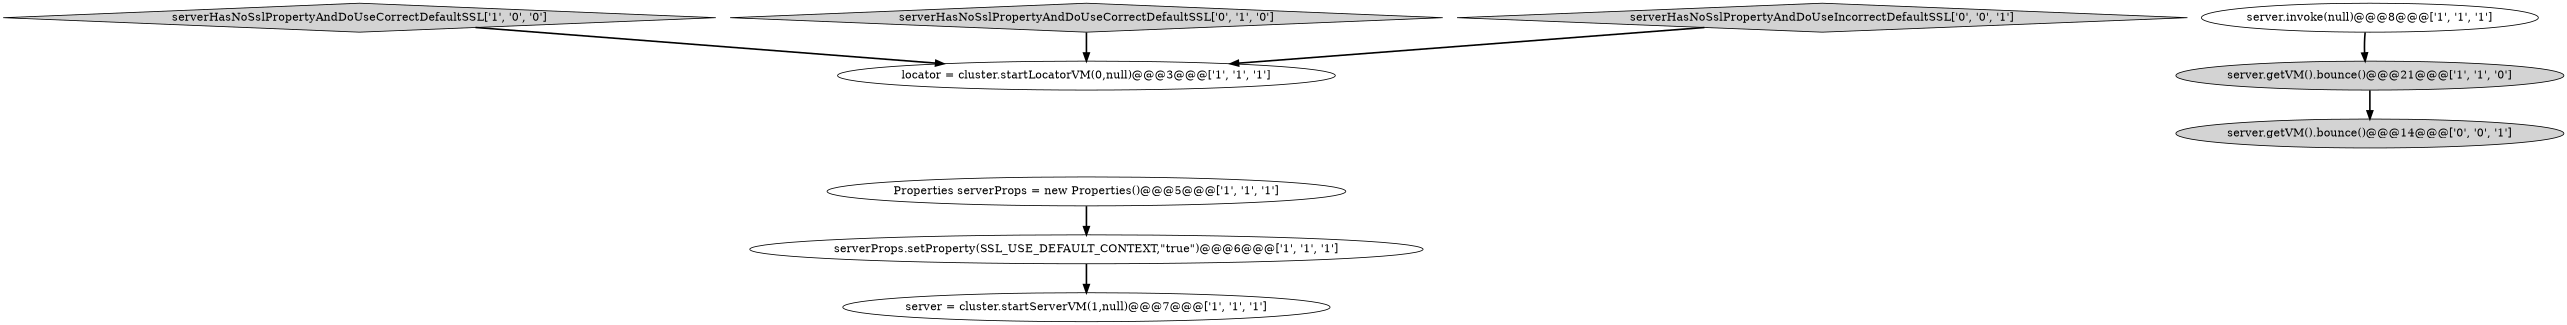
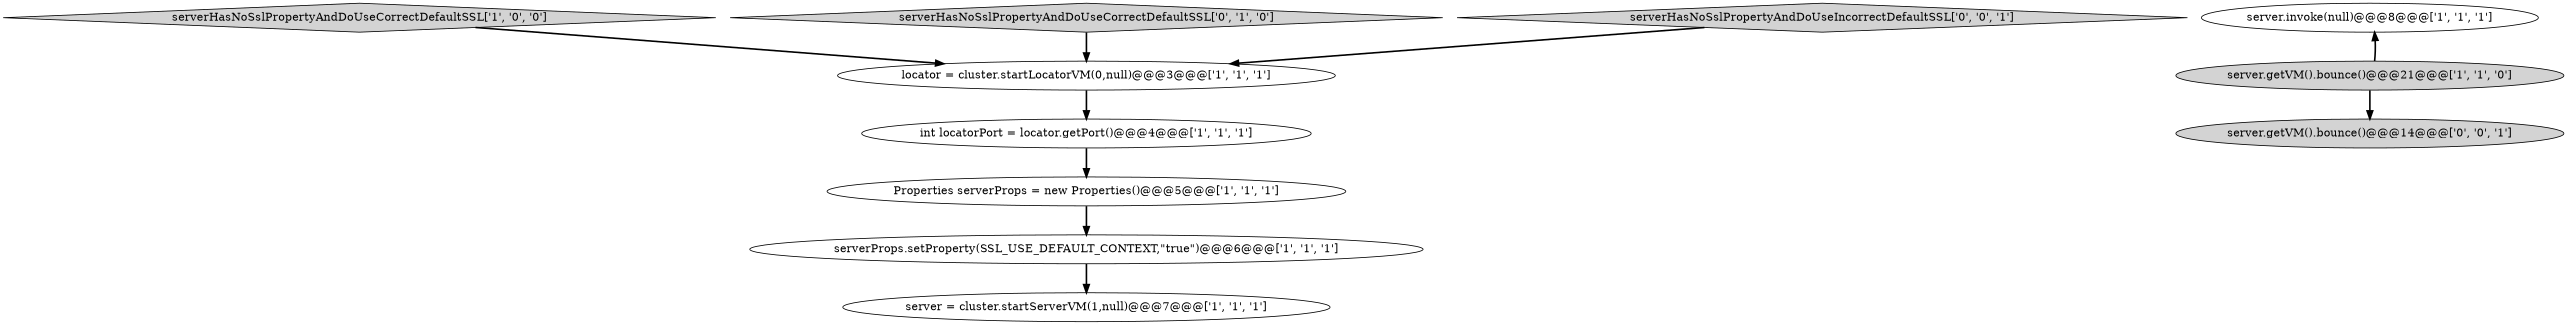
(2365, 43) -> (2375, 51)
none -> (1086, 133)
